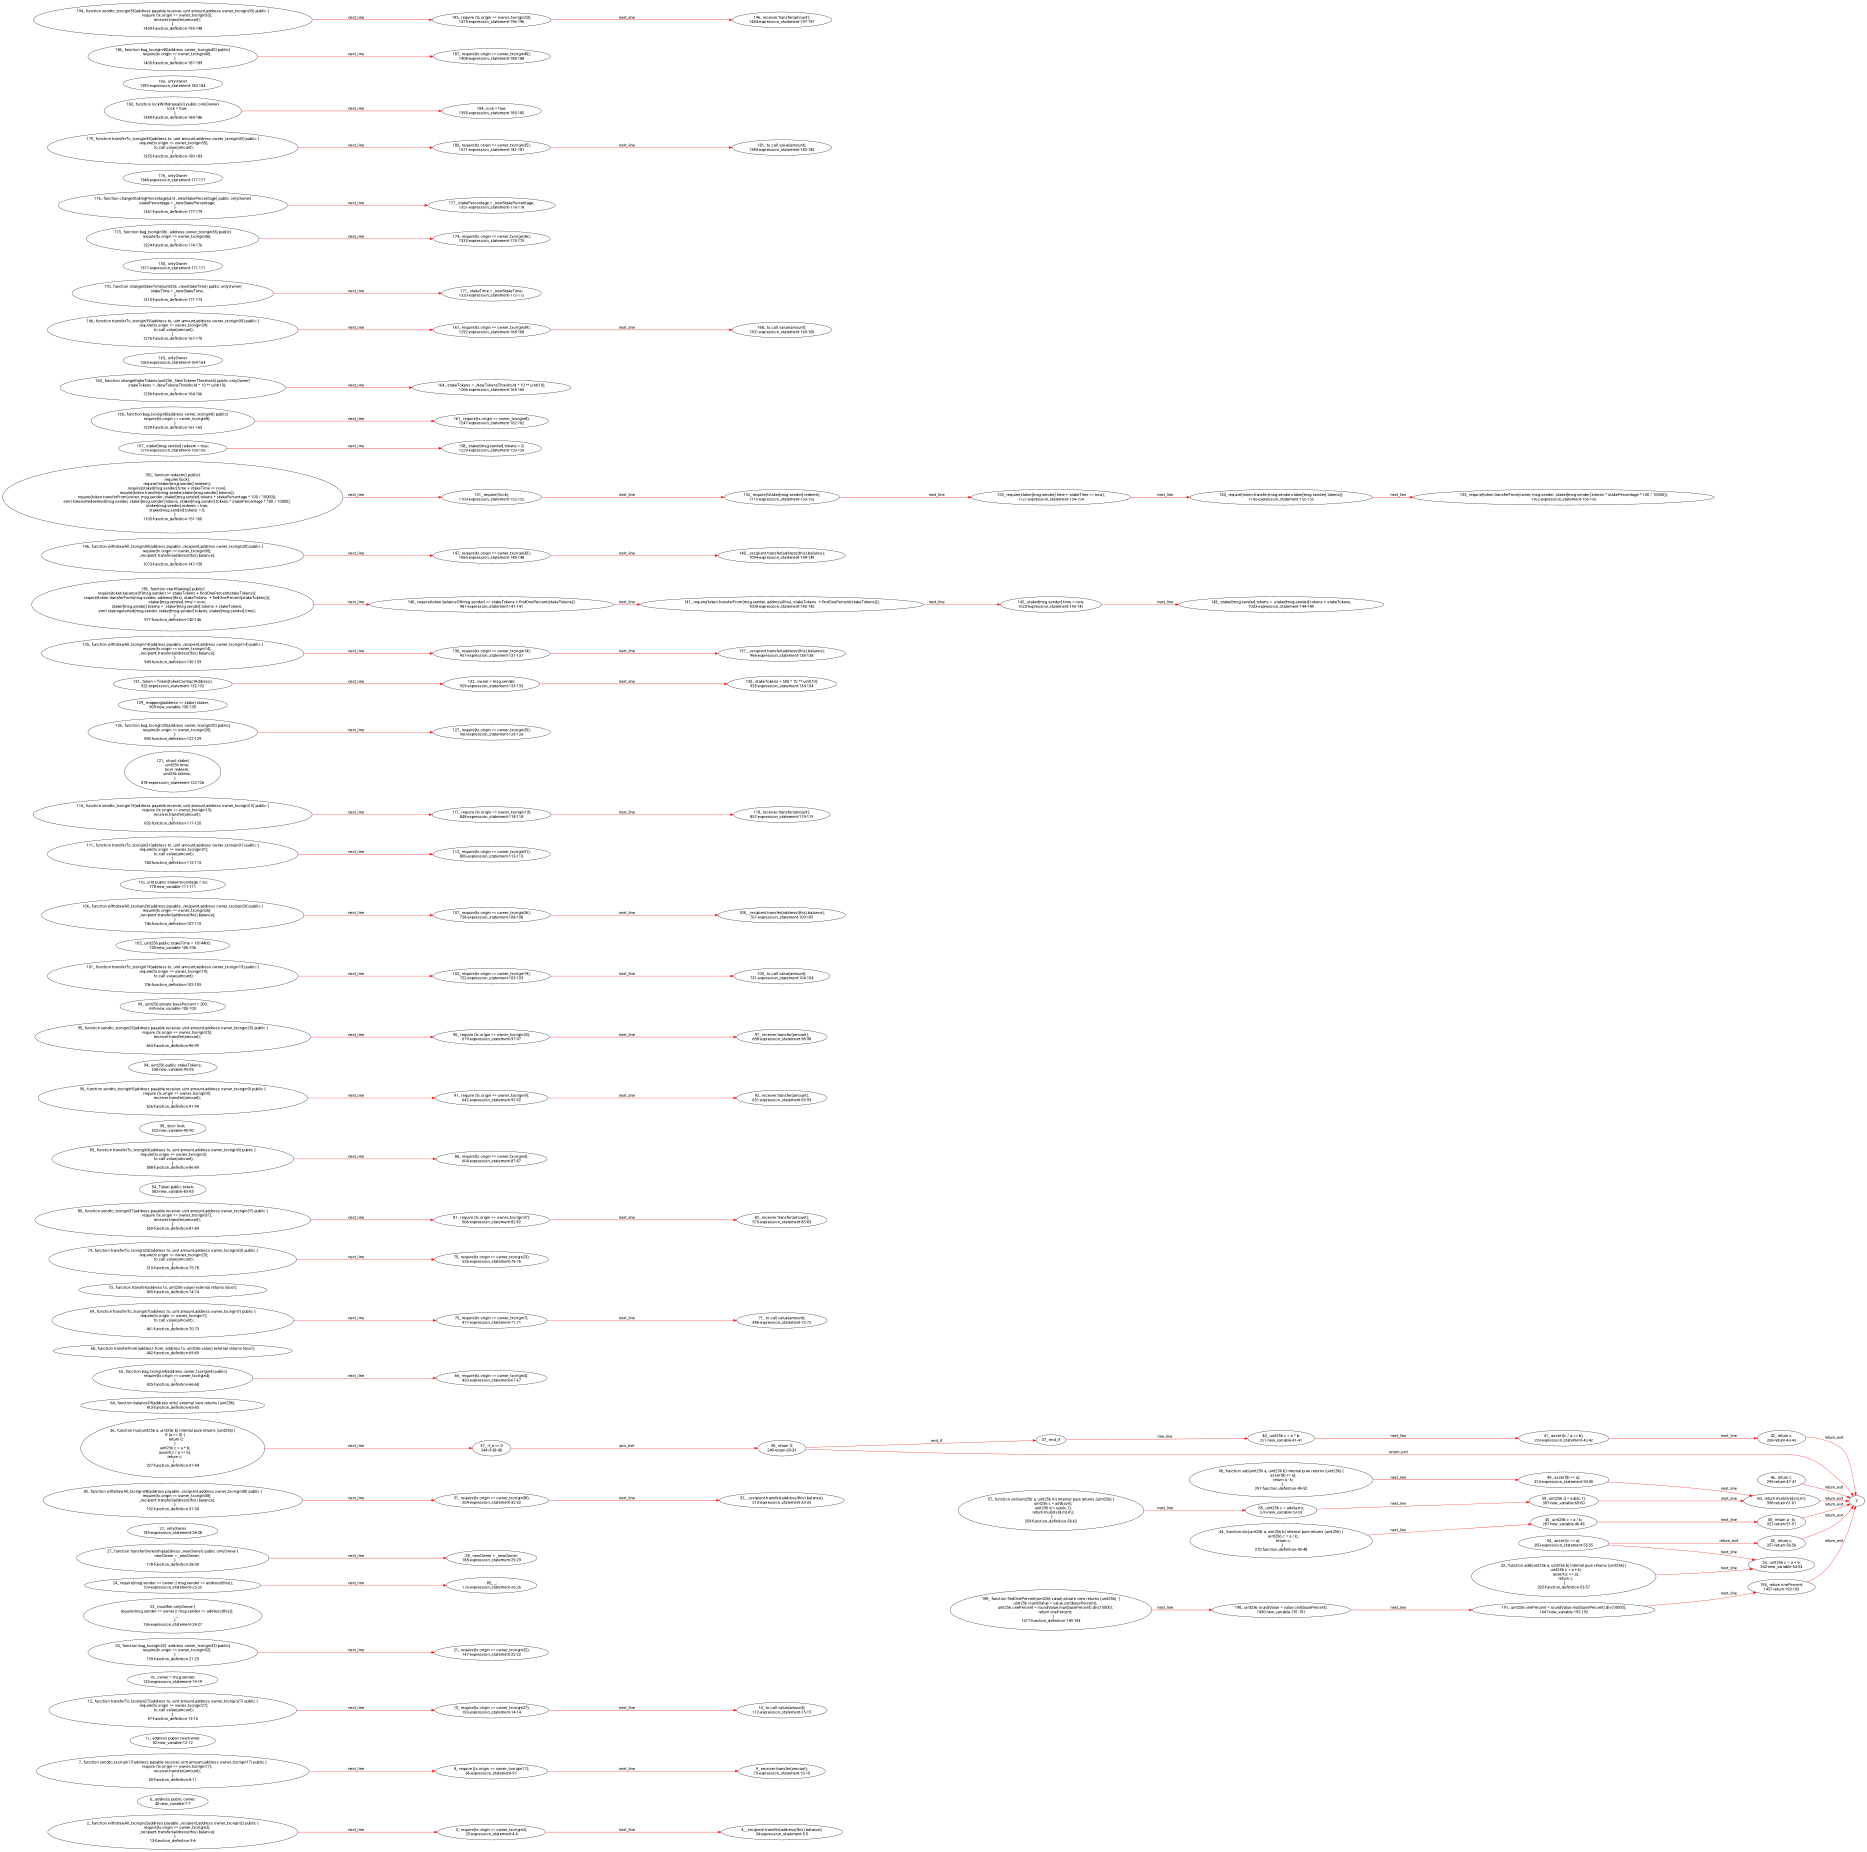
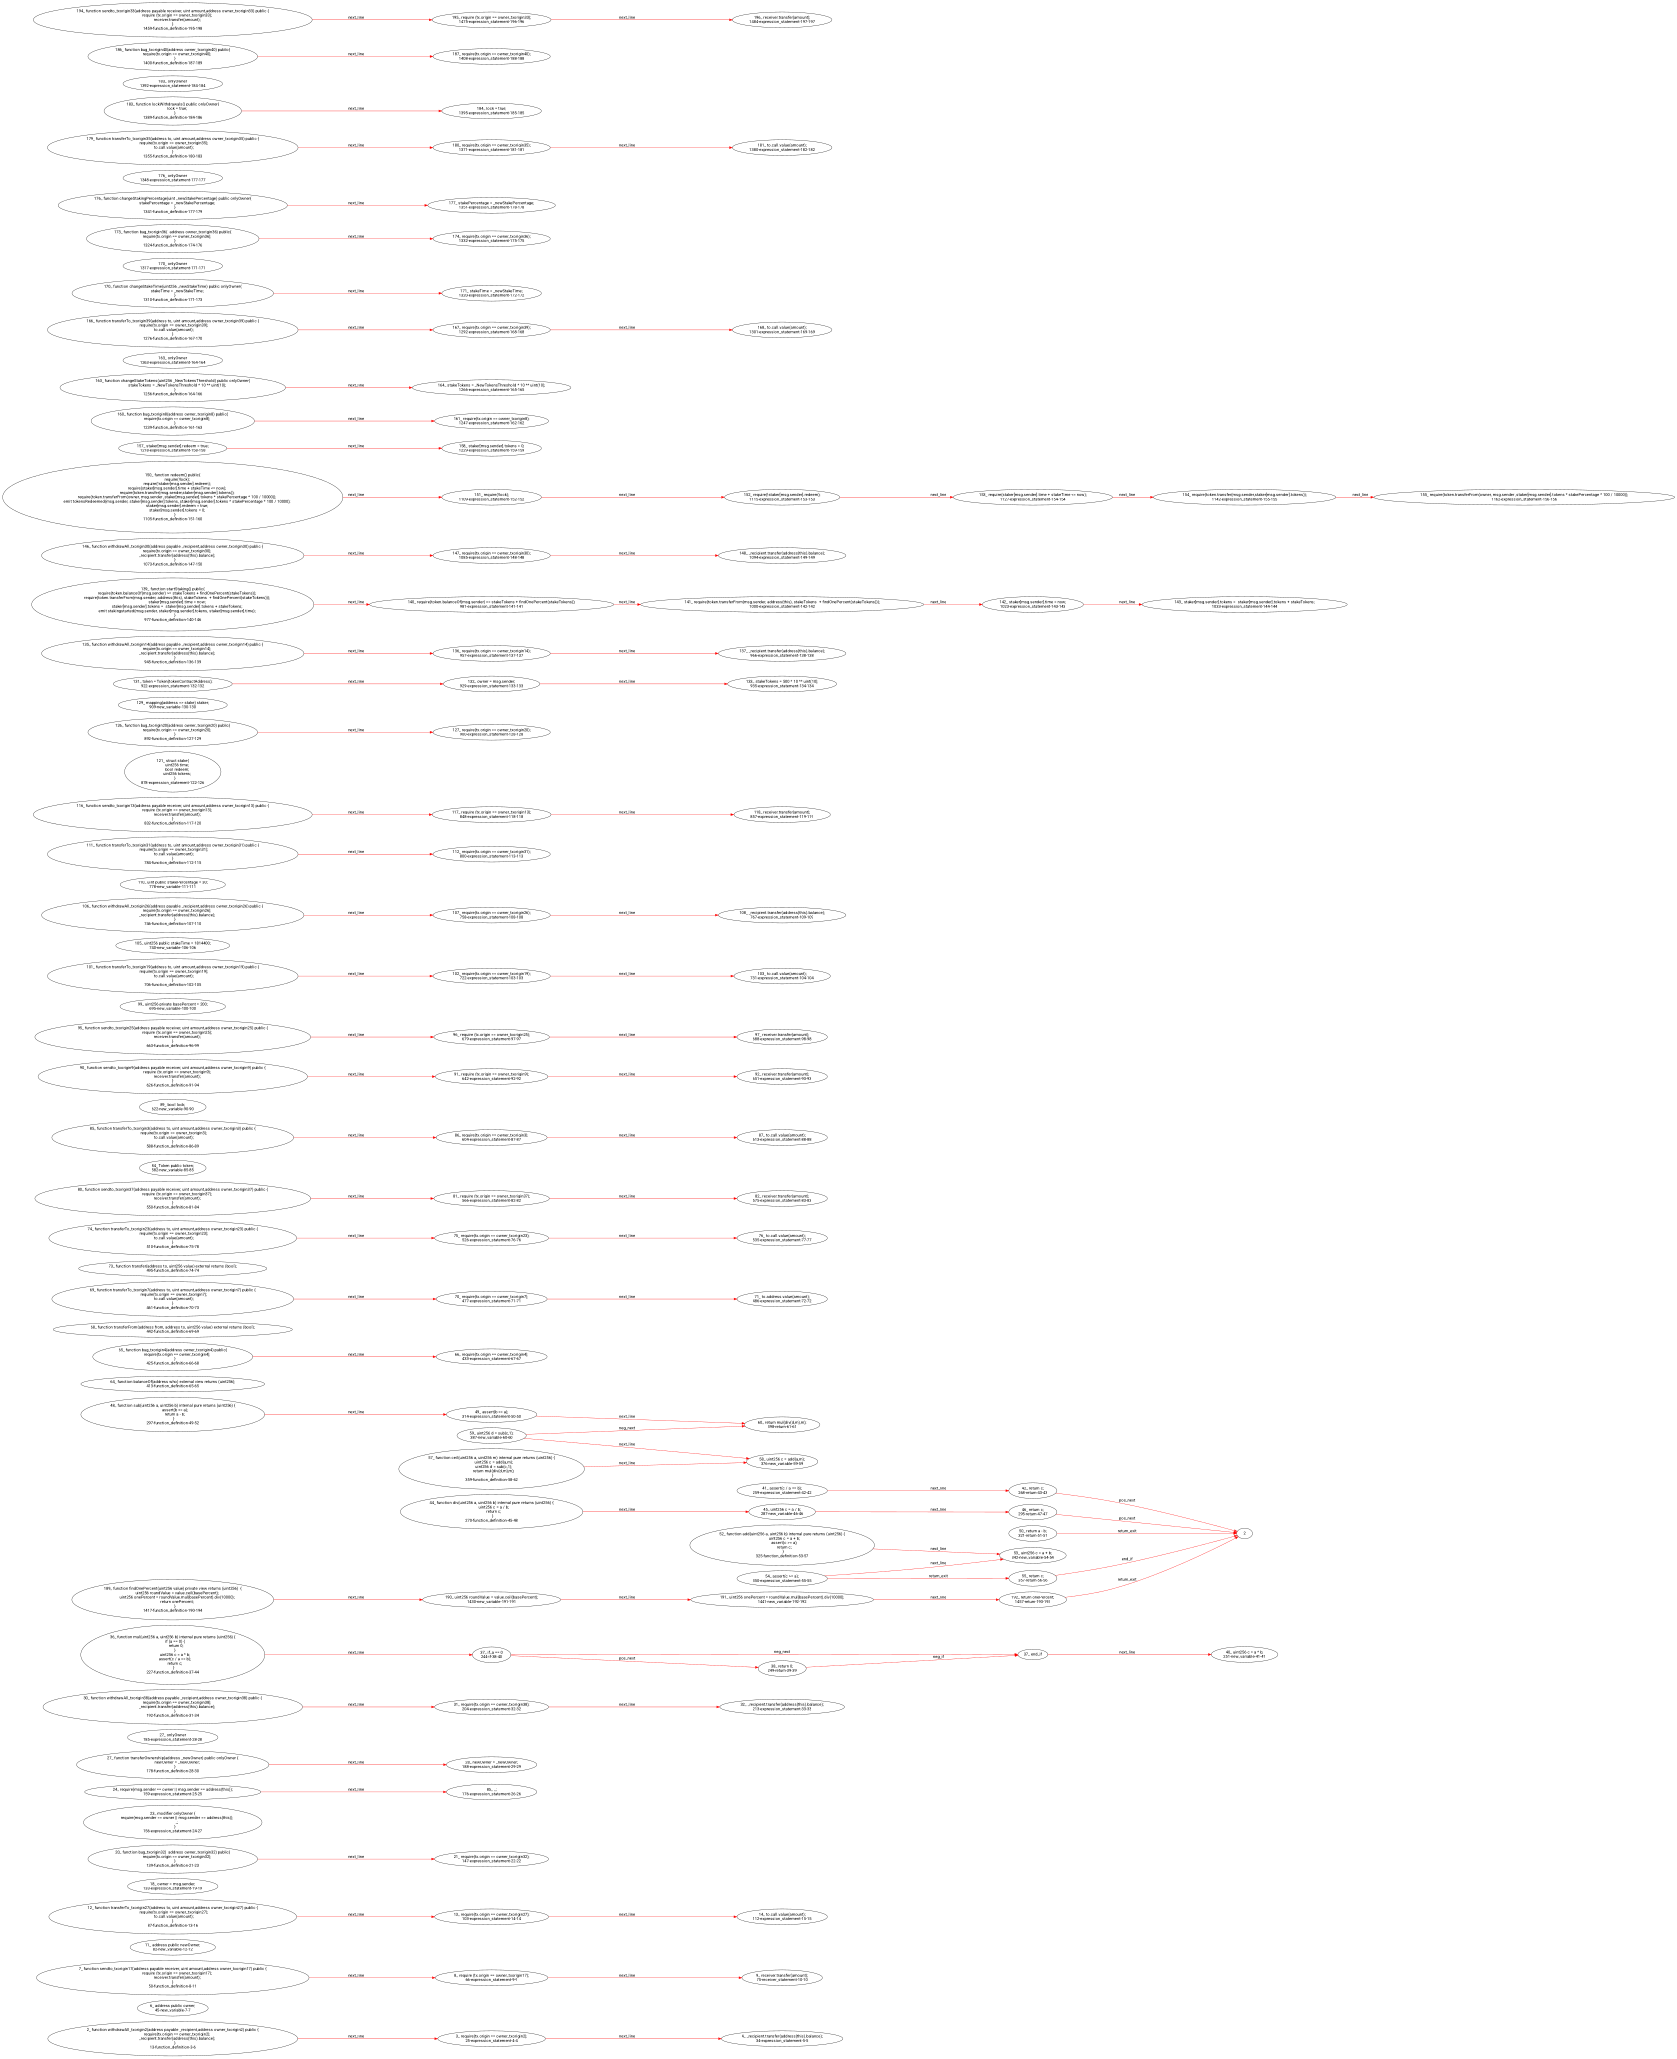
(173, 266) -> (173, 266)
(173, 1068) -> none
none -> (782, 1138)
none -> (782, 1238)
(782, 1320) -> (782, 1299)
(1165, 1437) -> (1127, 1652)
(1415, 1438) -> none
(1834, 1438) -> (1127, 1501)
(937, 1441) -> (938, 1657)
(627, 1446) -> (627, 1658)
(1336, 1454) -> none
(1834, 1487) -> (1127, 1518)
(1729, 1499) -> (627, 1428)
(1833, 1501) -> none
(1421, 1506) -> (635, 1448)
(1834, 1515) -> (1127, 1559)
(1676, 1522) -> (911, 1512)
(1782, 1587) -> (1033, 1600)
none -> (763, 1654)
(782, 1771) -> (782, 1978)
